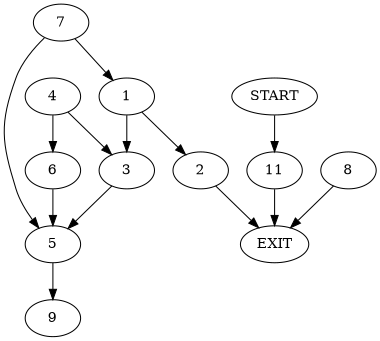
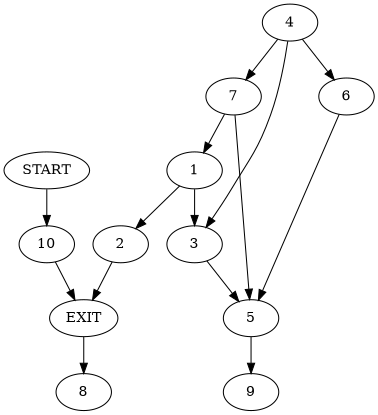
none -> (265, 55)
(275, 170) -> (47, 244)
(316, 203) -> (84, 350)
